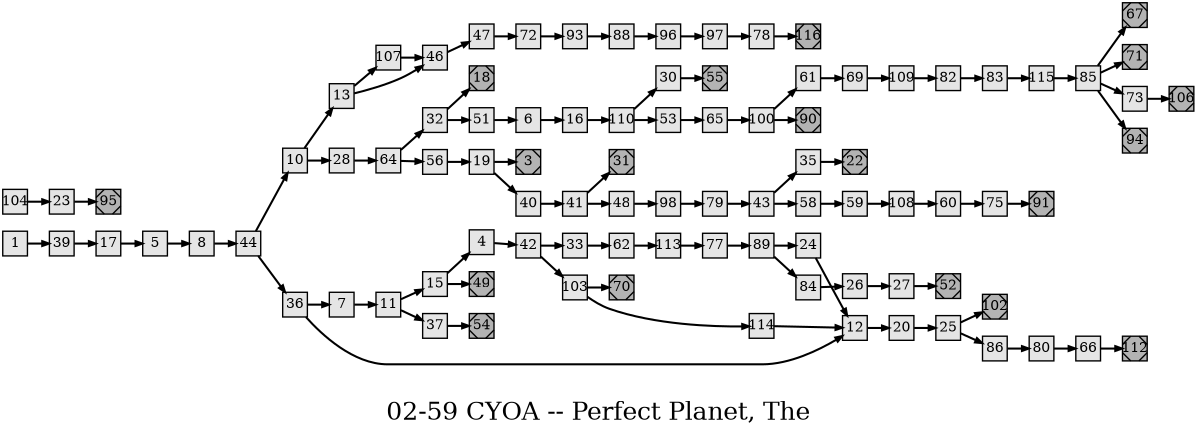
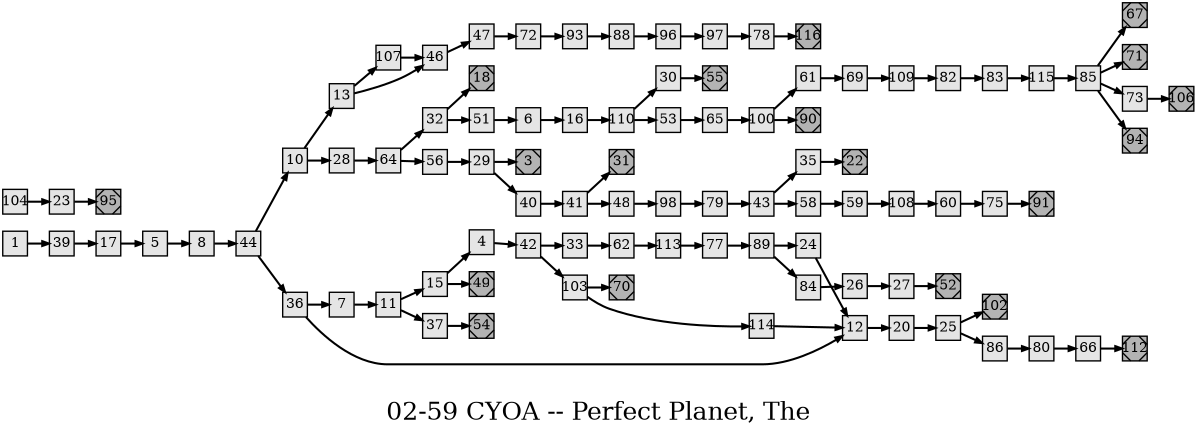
(482, 162) -> (482, 162)
